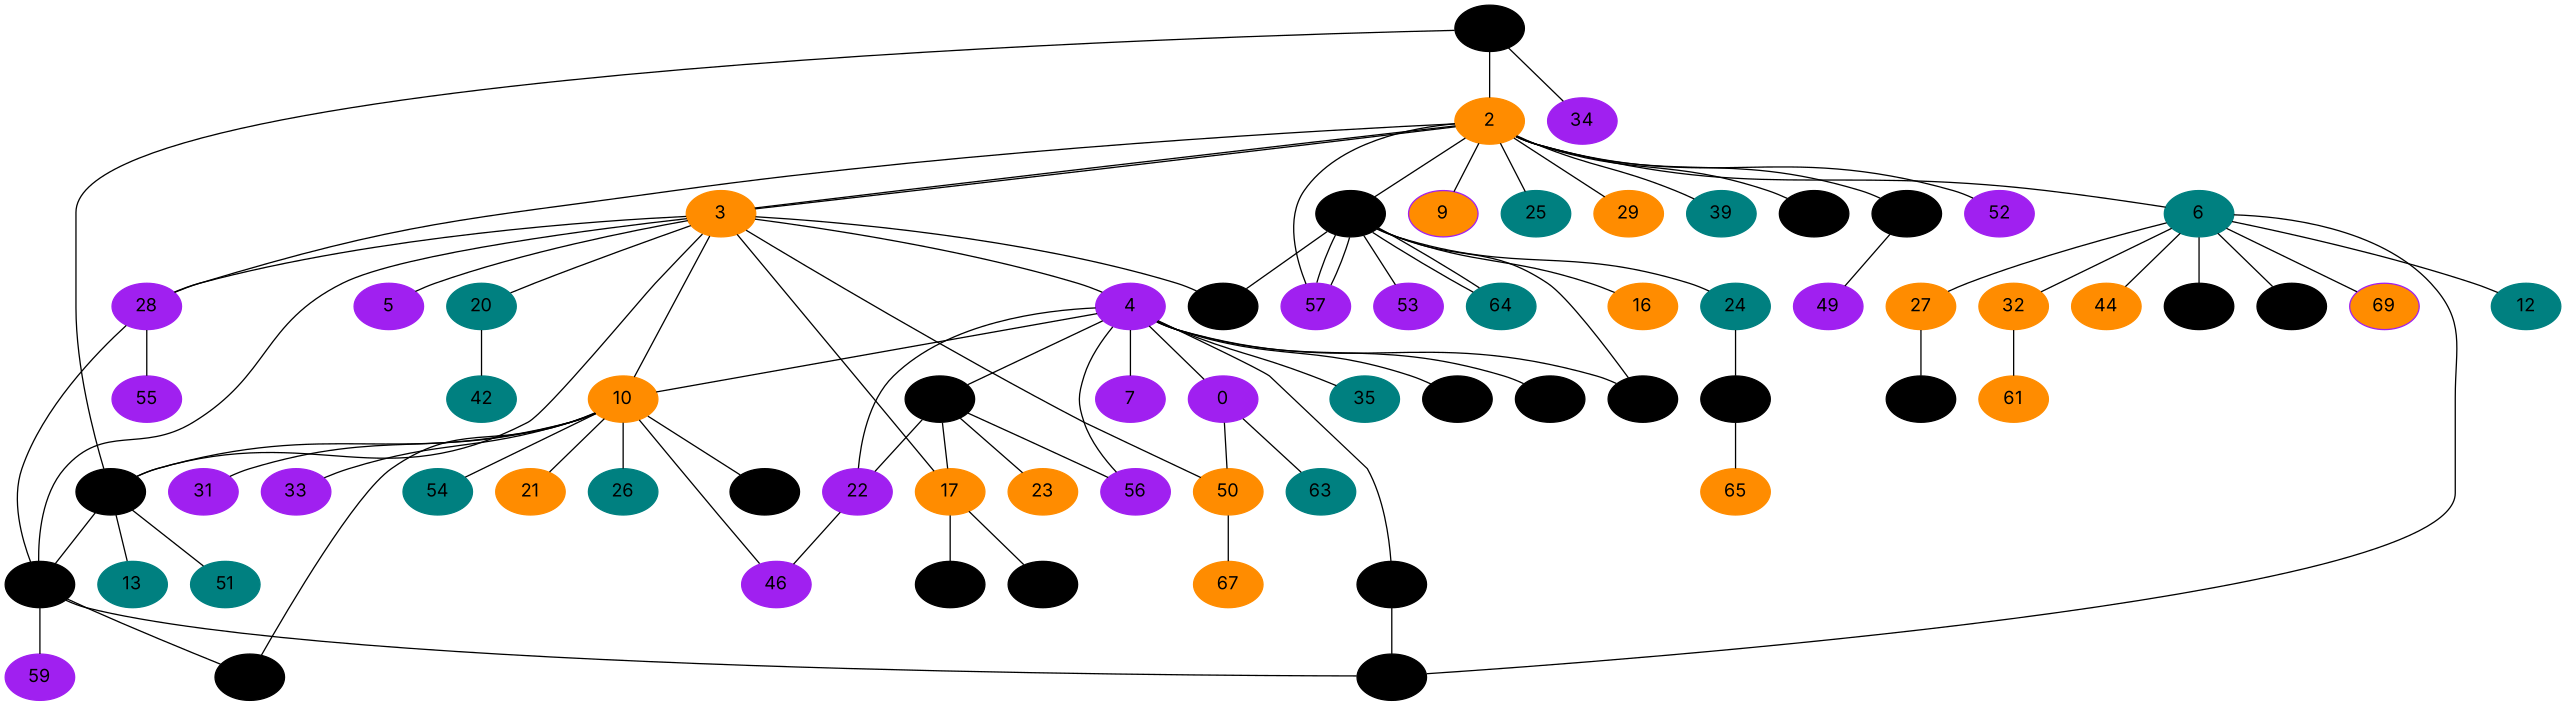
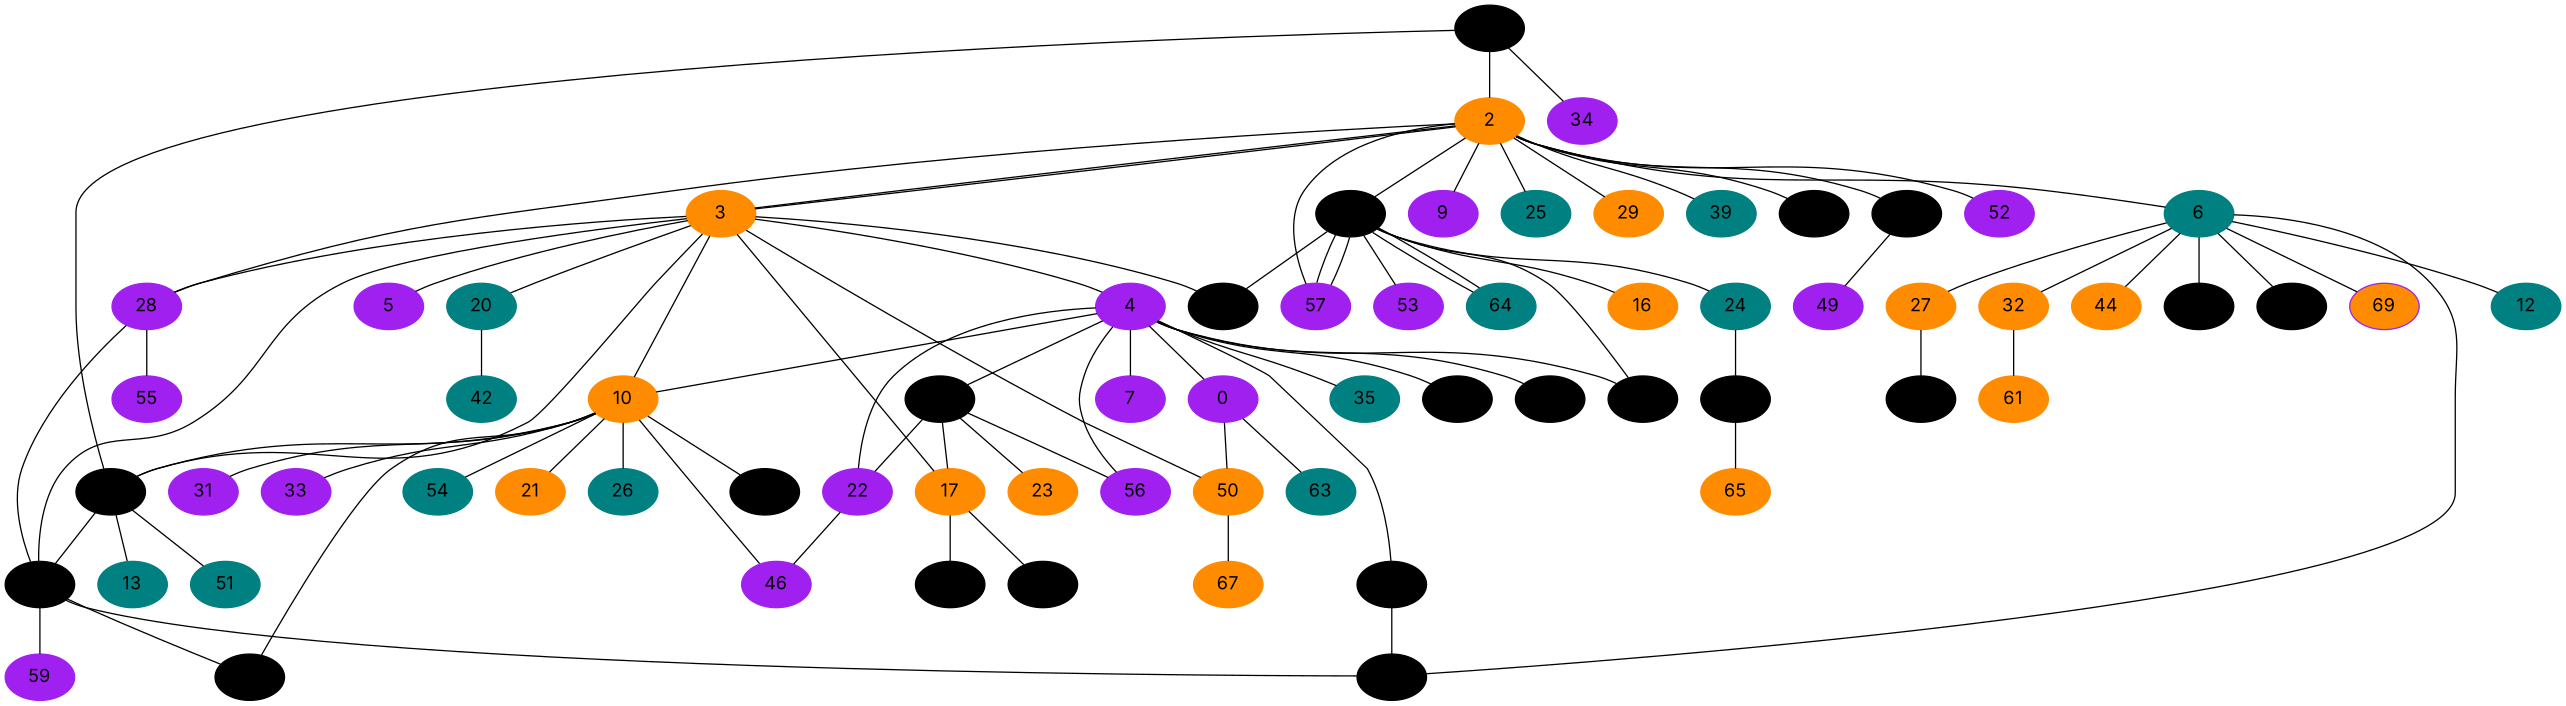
(1443, 214) -> (1443, 214)
